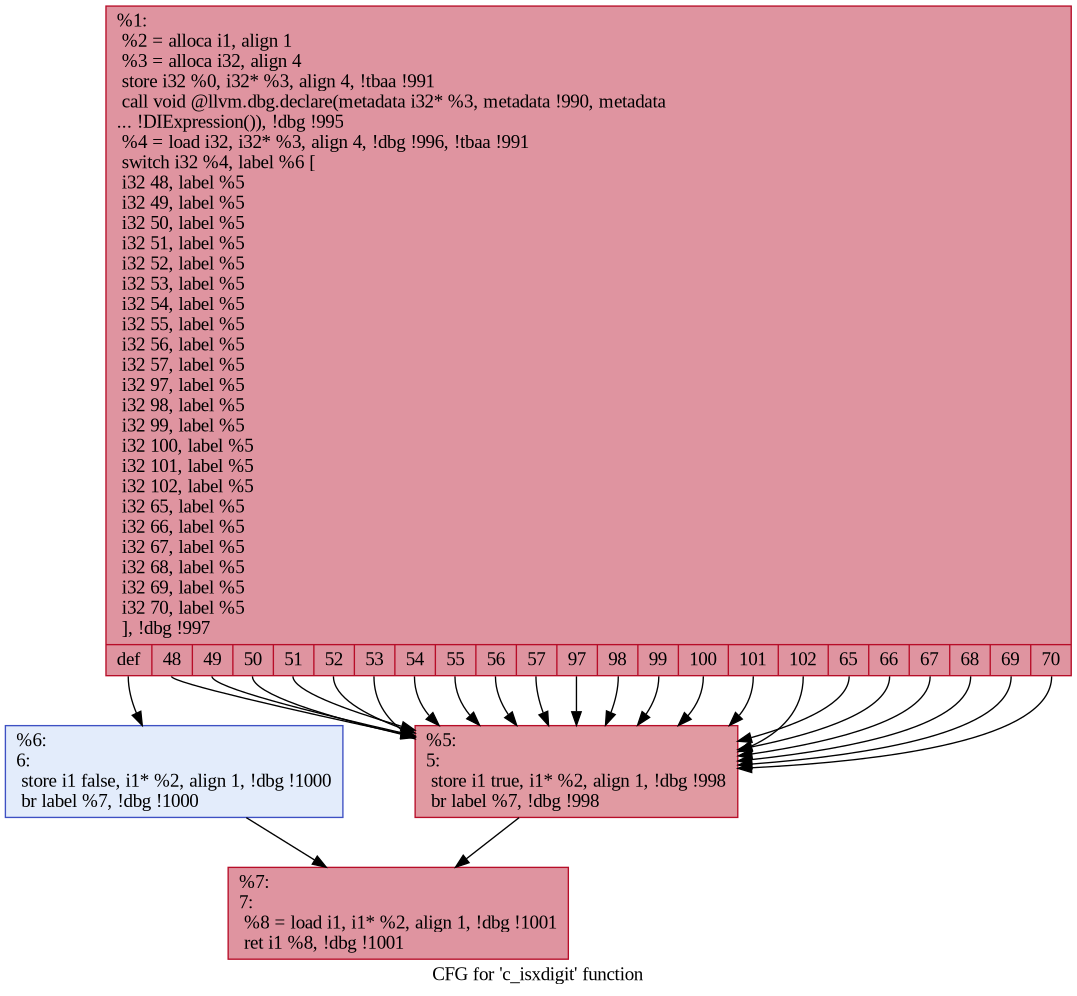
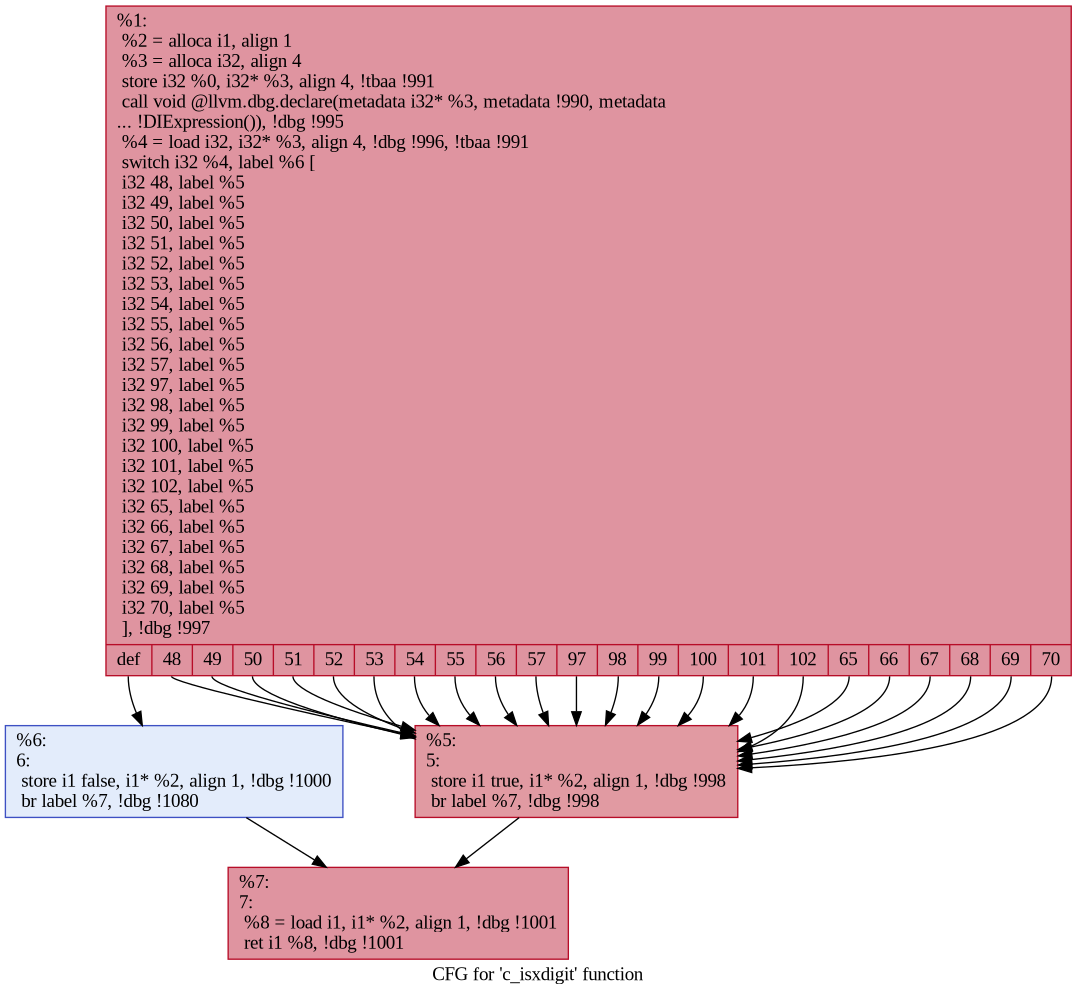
(108, 801) -> (108, 801)
